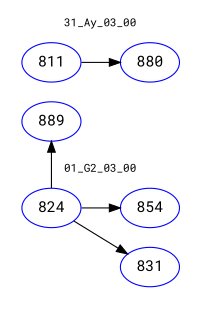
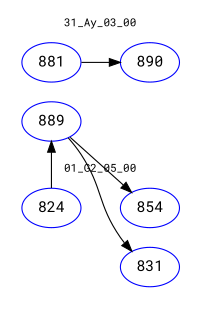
(51, 62) -> (51, 62)
(150, 62) -> (150, 62)
(101, 169) -> (101, 169)
(95, 208) -> (102, 166)
(96, 235) -> (98, 189)
